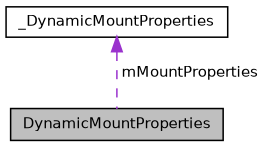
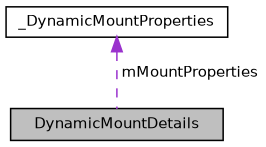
(117, 124) -> (117, 124)
